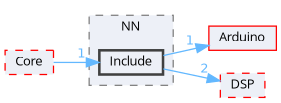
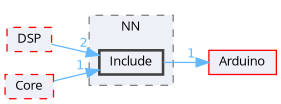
(185, 74) -> (69, 48)
